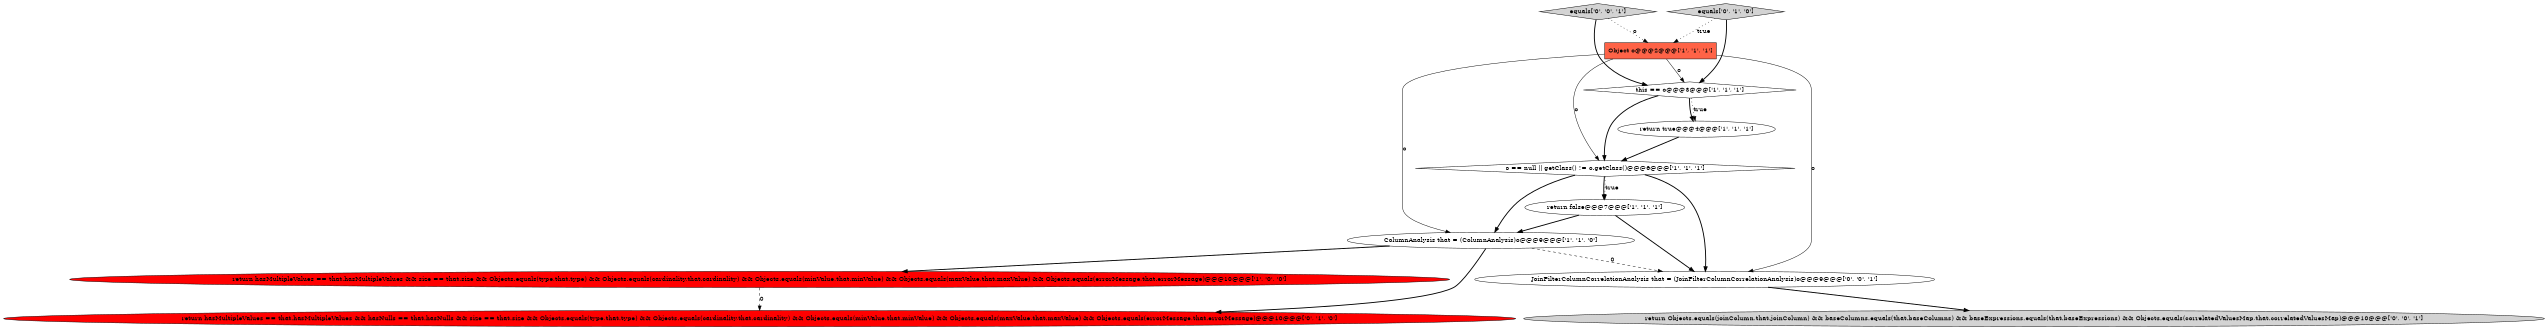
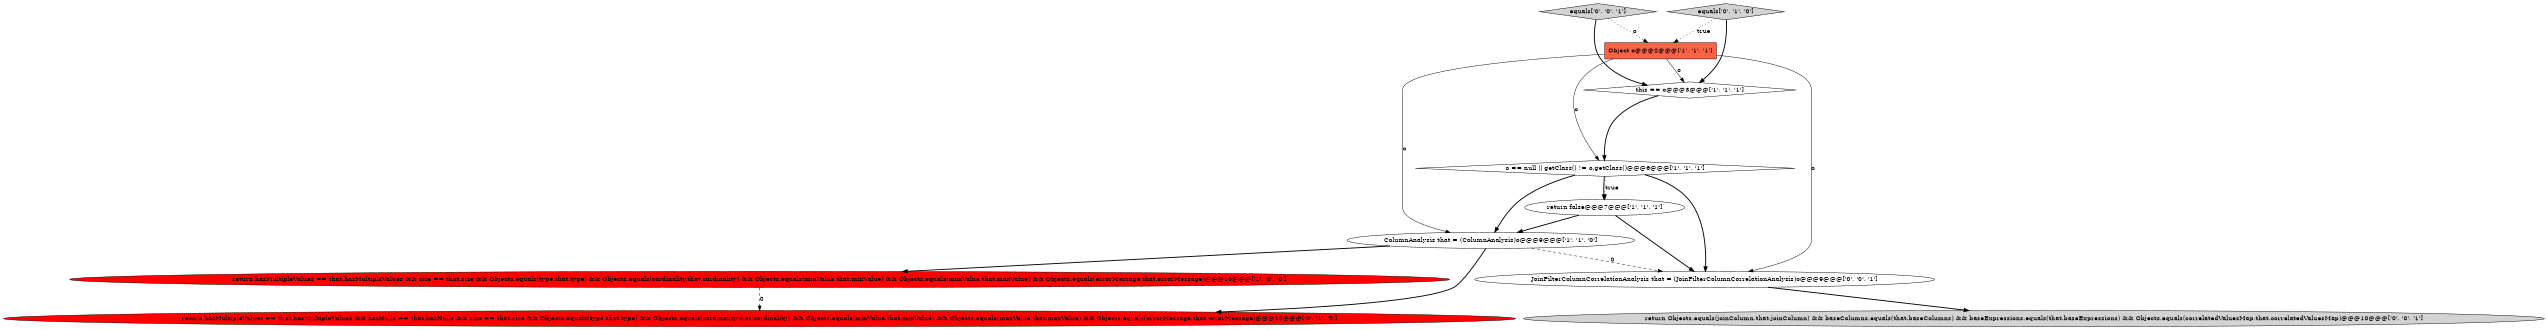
(1697, 129) -> none
